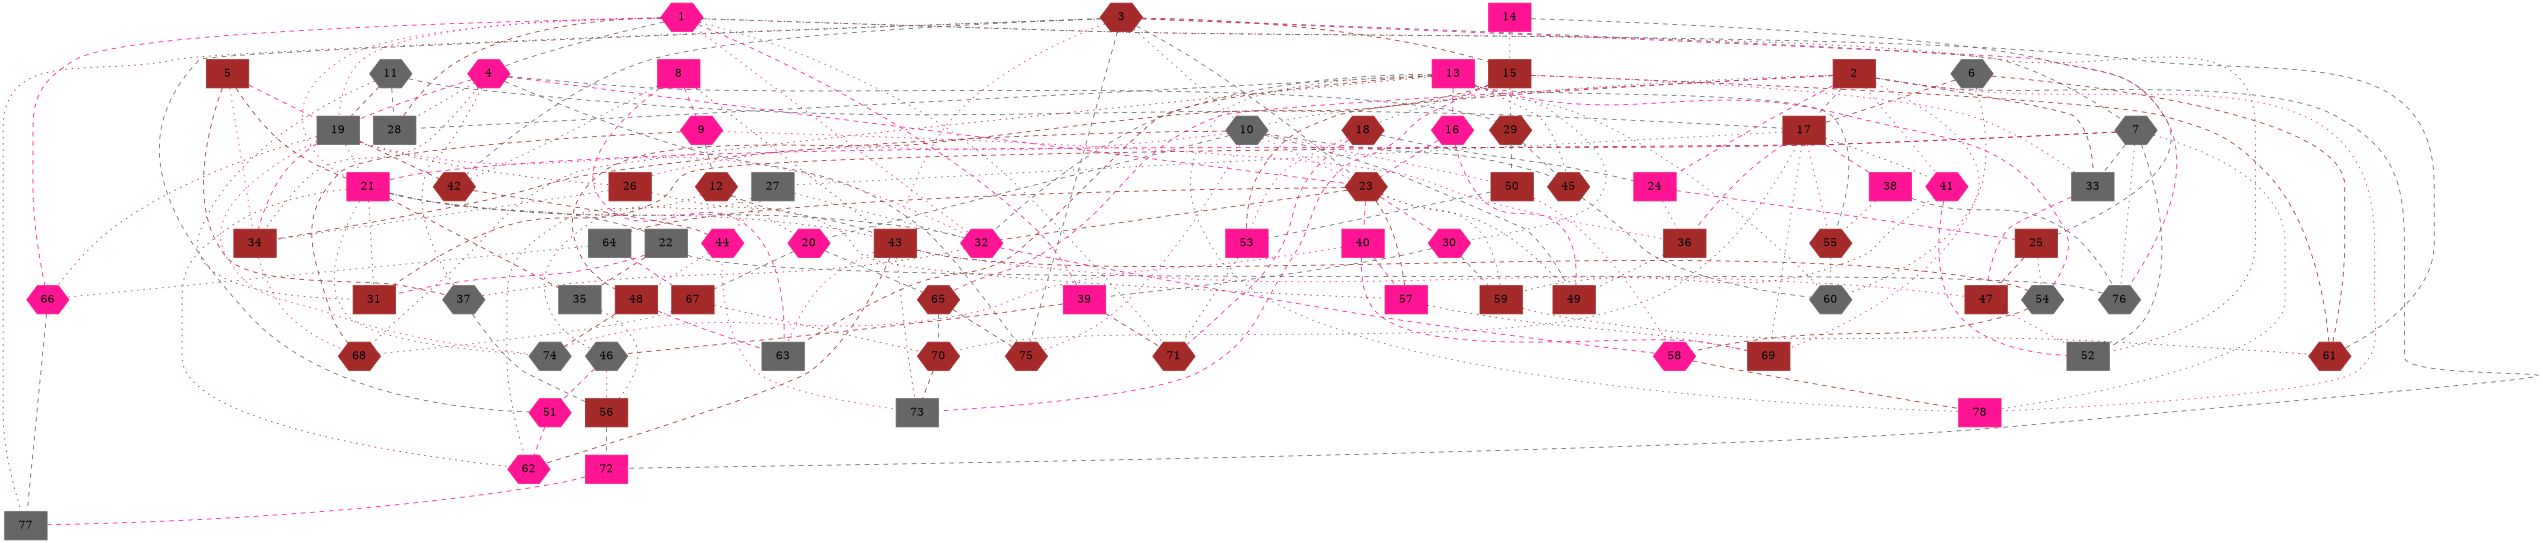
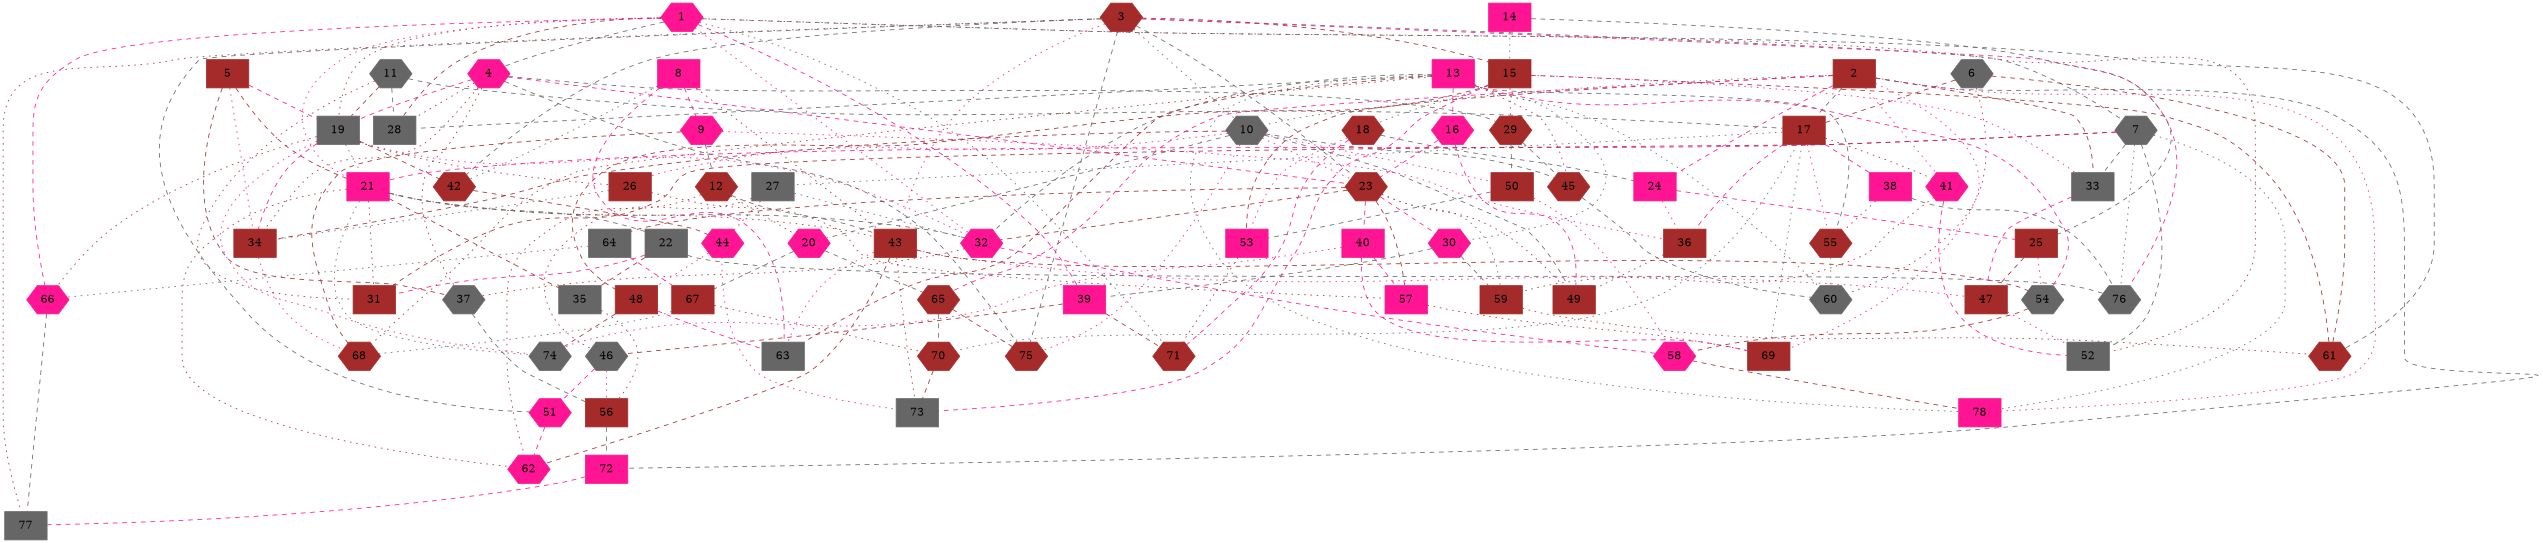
(478, 28) -> (478, 28)
